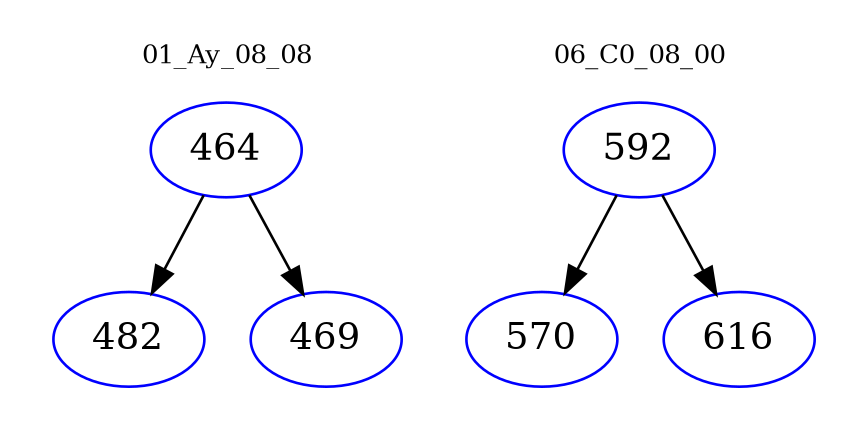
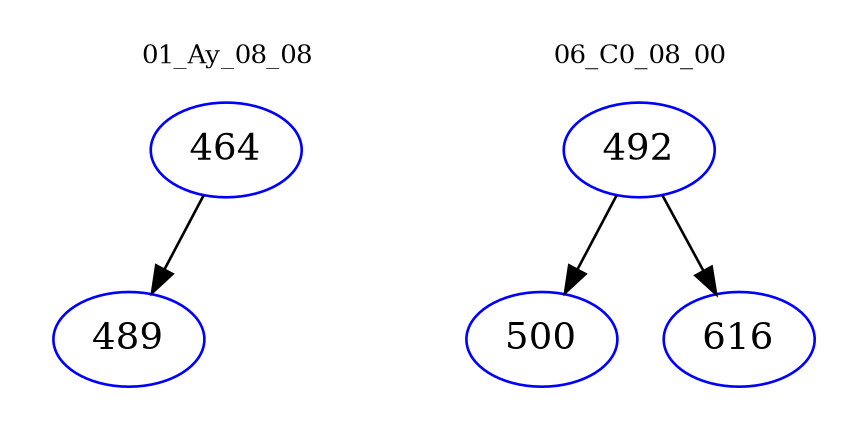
(639, 150) -> (639, 150)
(129, 339) -> (129, 339)
(326, 339) -> none
(542, 339) -> (542, 339)
